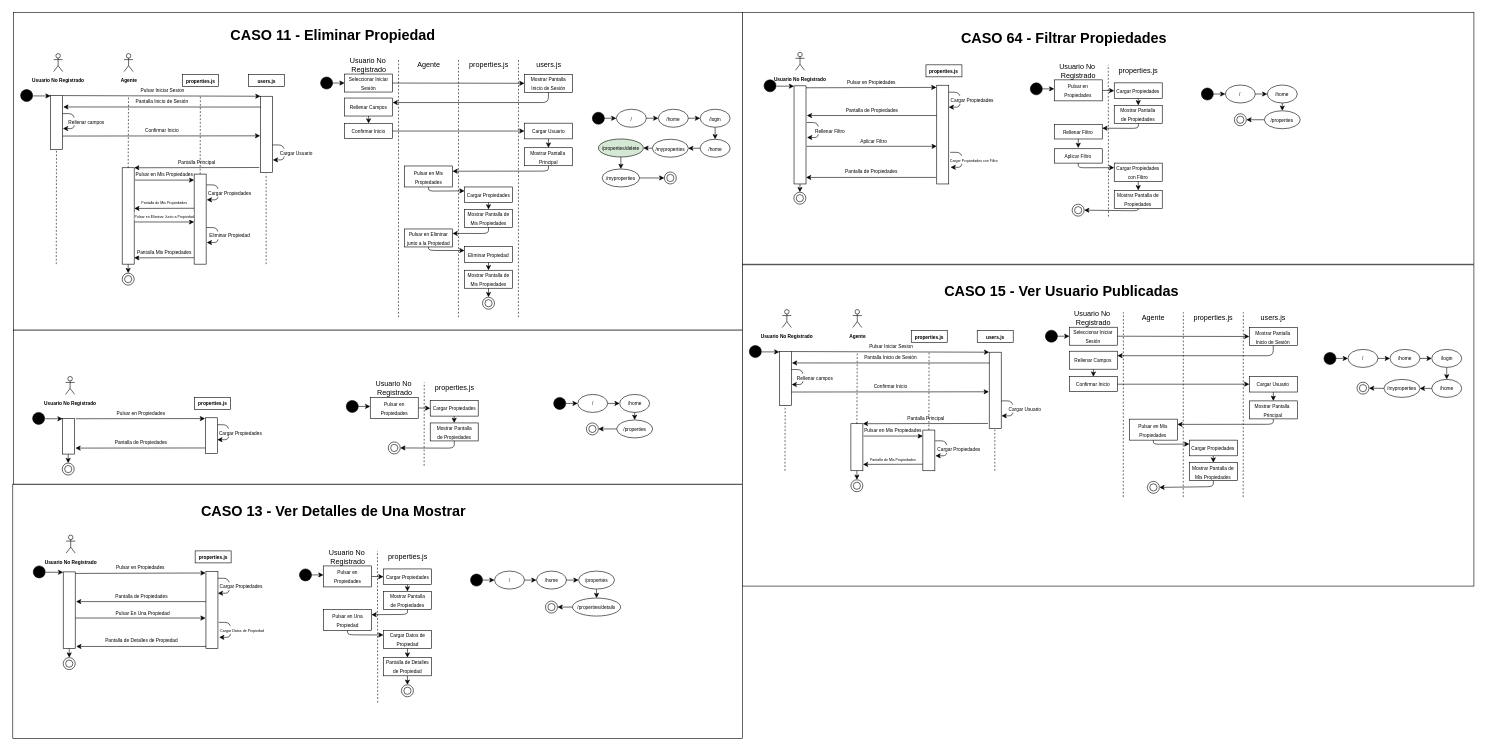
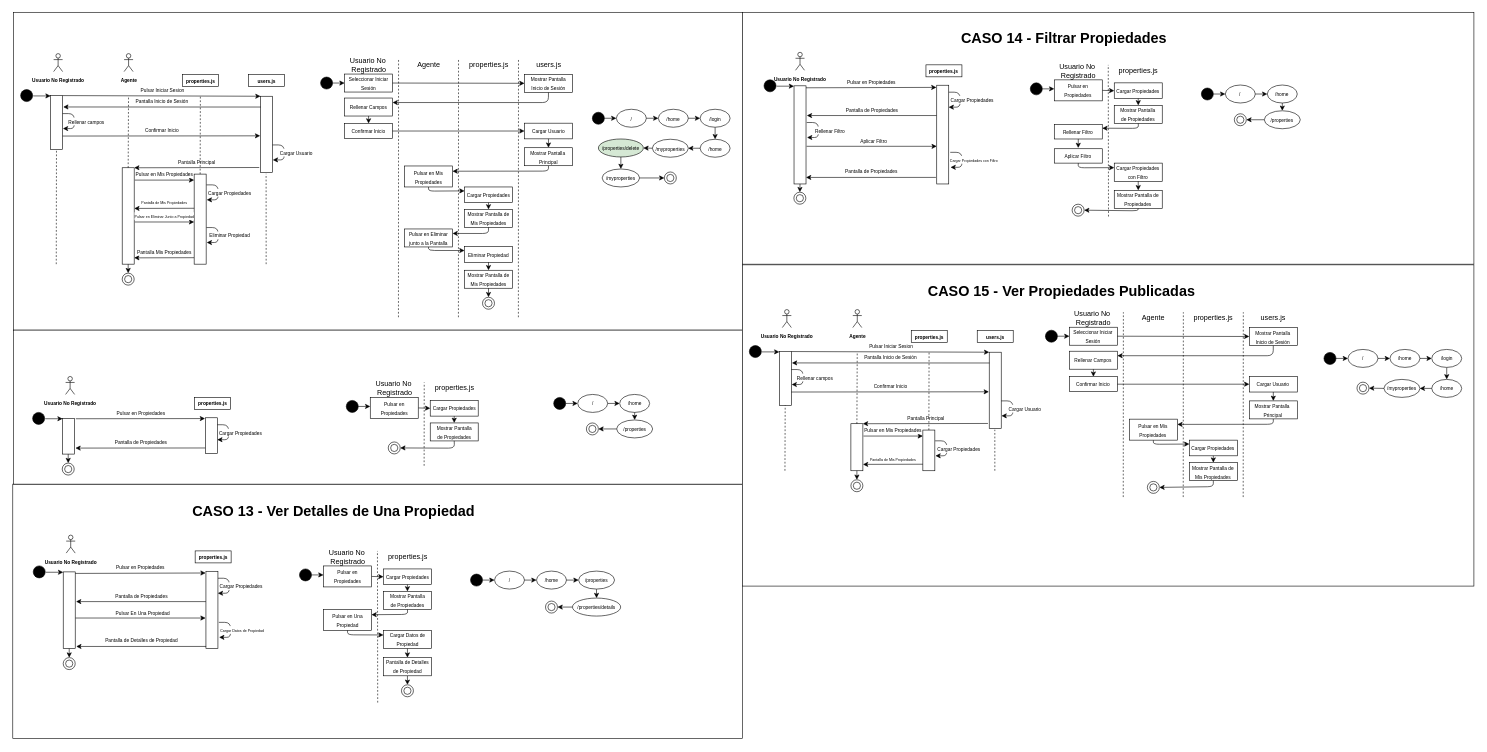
(332, 36) -> none
(1064, 38) -> (1064, 38)
(429, 238) -> (429, 238)
(1062, 292) -> (1062, 292)
(334, 512) -> (334, 512)
